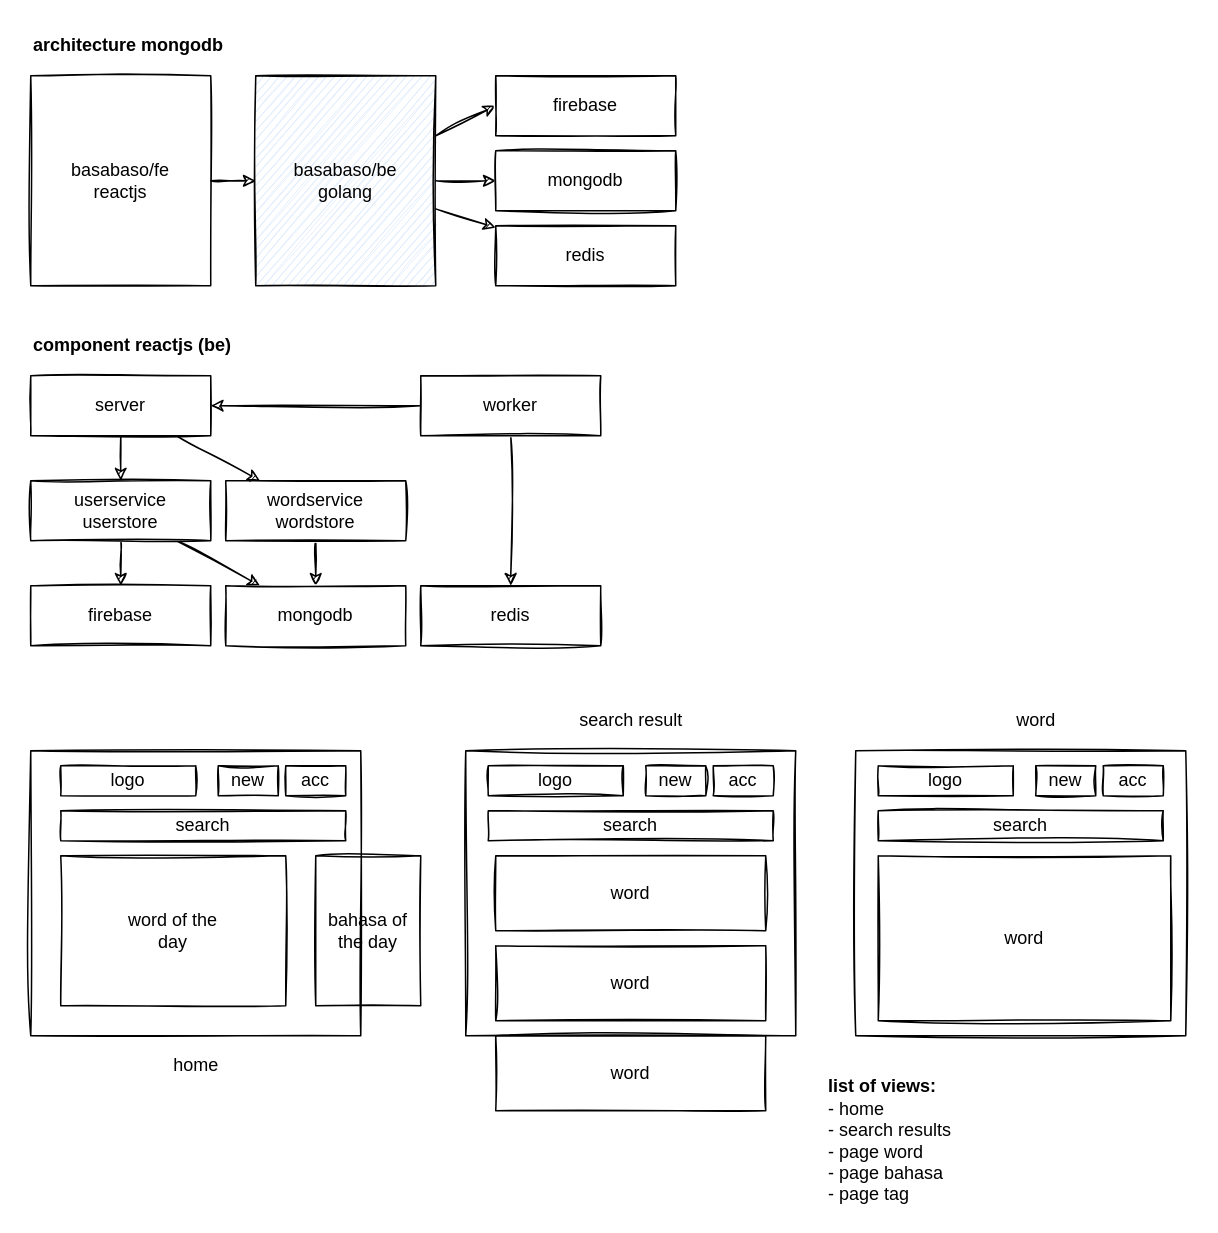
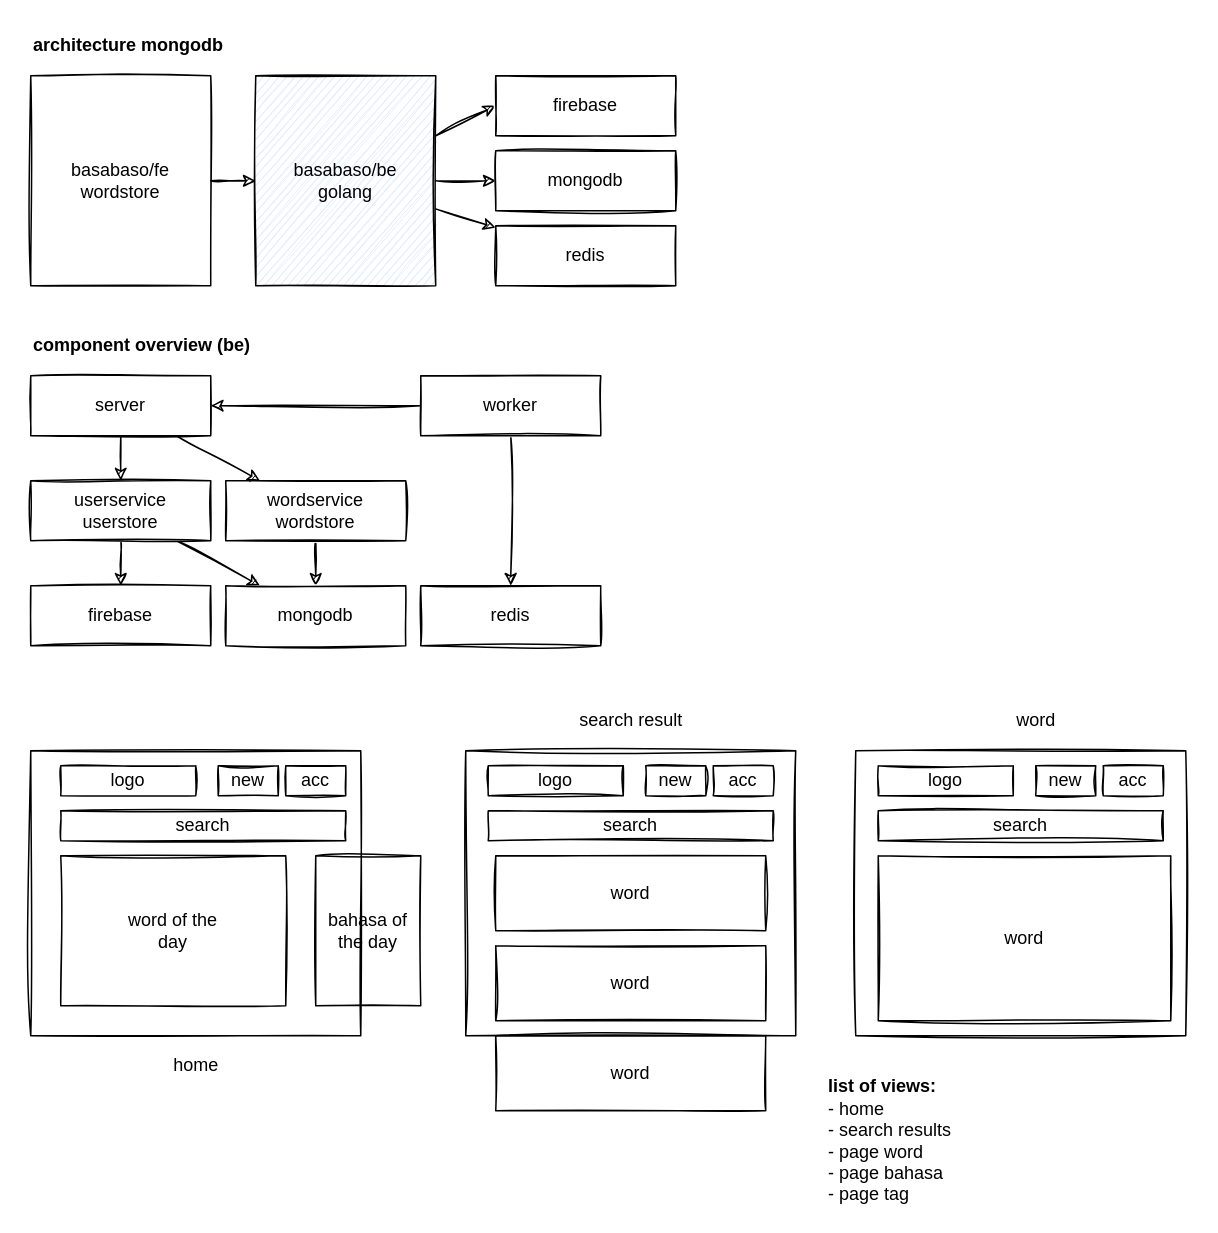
(121, 181) -> (121, 181)
(140, 346) -> (143, 346)
